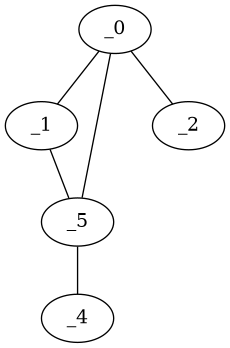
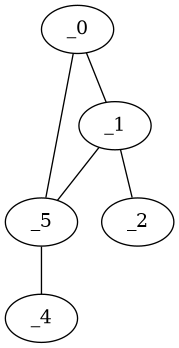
(152, 78) -> (126, 174)
